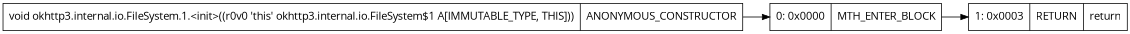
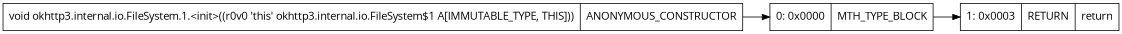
(886, 17) -> (882, 17)
